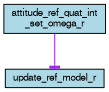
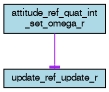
(55, 78) -> (55, 78)
